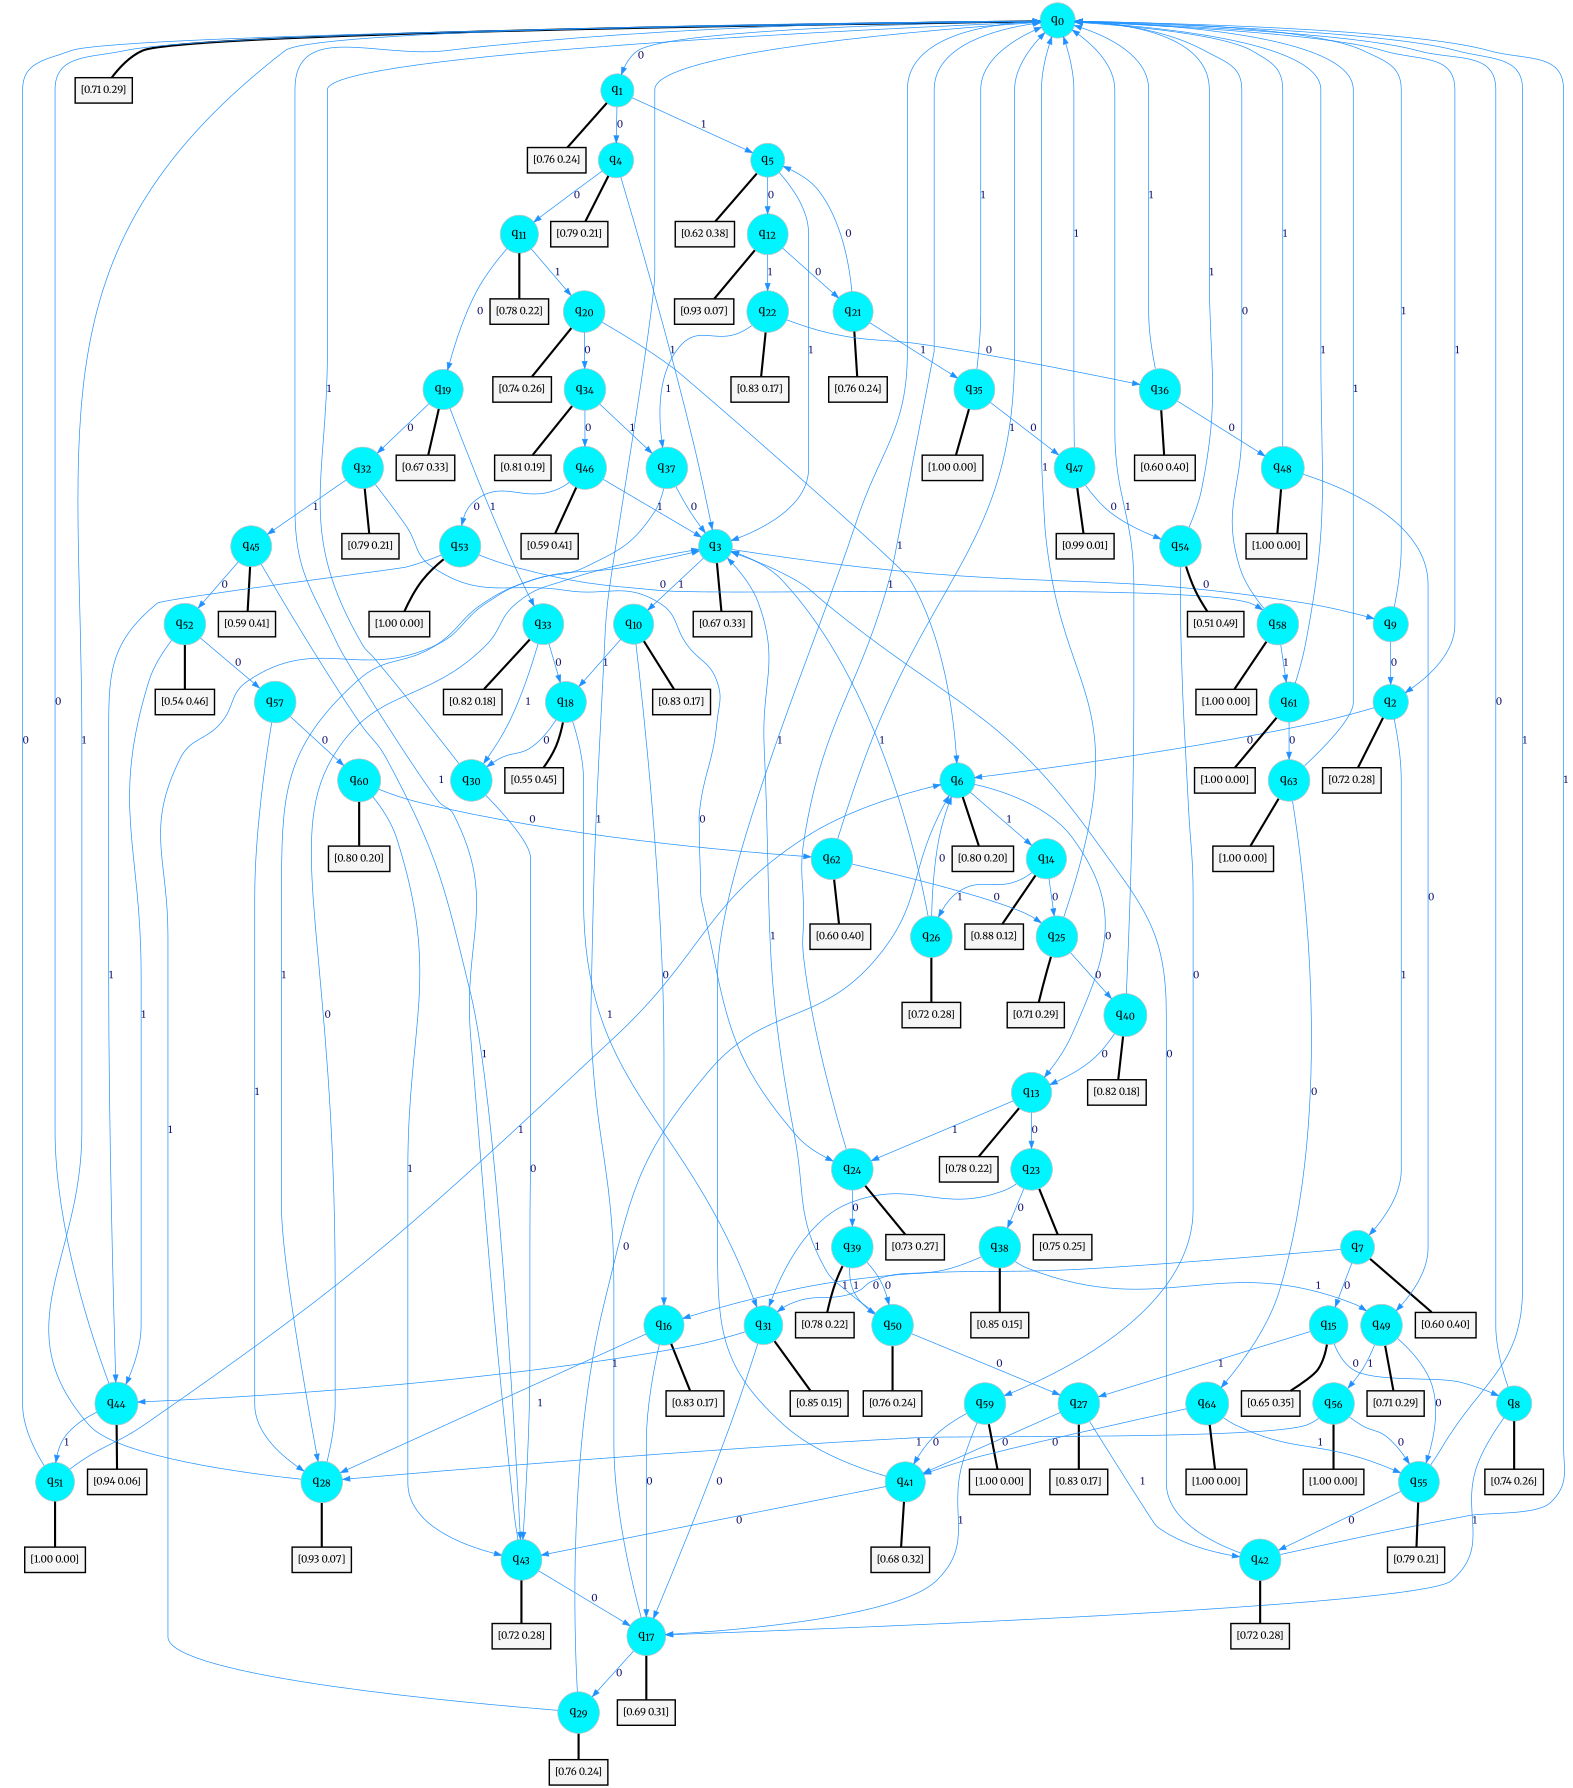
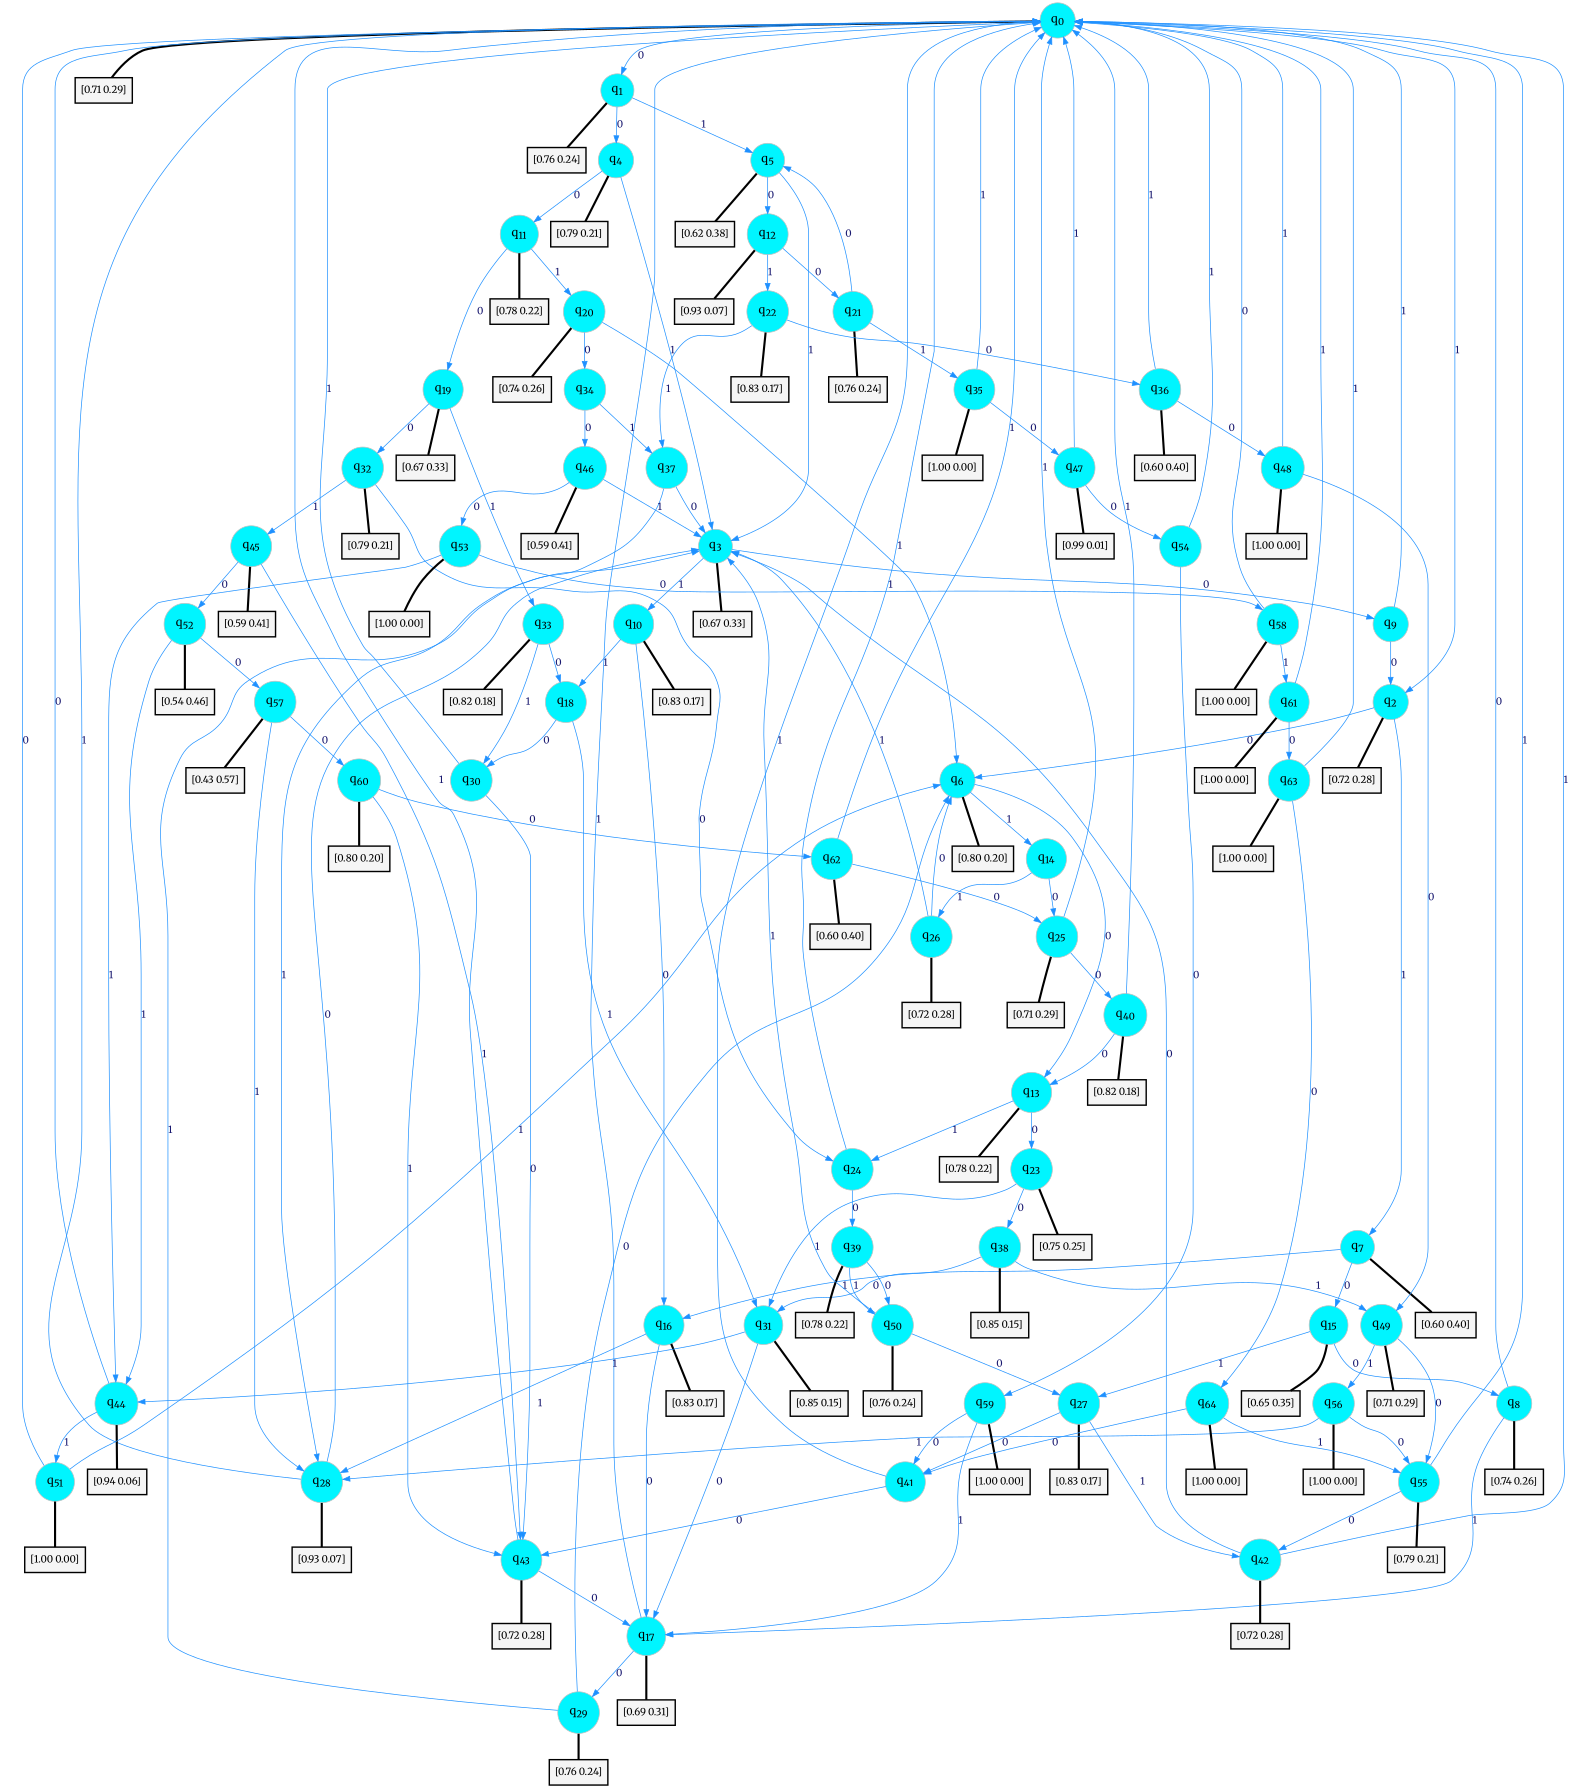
(523, 468) -> none
(1216, 624) -> none
none -> (215, 780)
(534, 780) -> none
(994, 937) -> none
(915, 1247) -> none
(900, 1560) -> none
